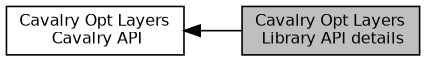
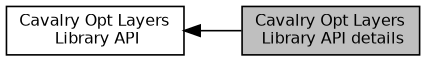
(95, 31) -> (95, 31)
